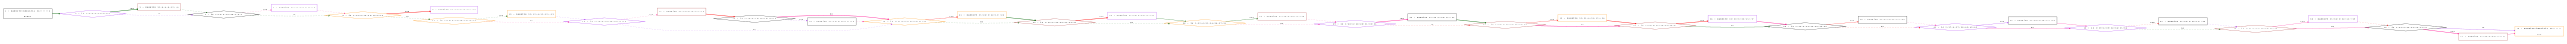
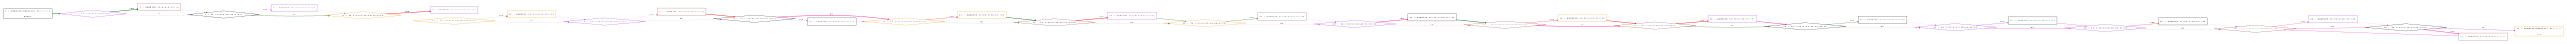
(289, 16) -> (289, 16)
(408, 18) -> none
(1842, 23) -> (1842, 23)
(2142, 25) -> (2142, 25)
(754, 31) -> (680, 20)
(2511, 34) -> (2372, 33)
